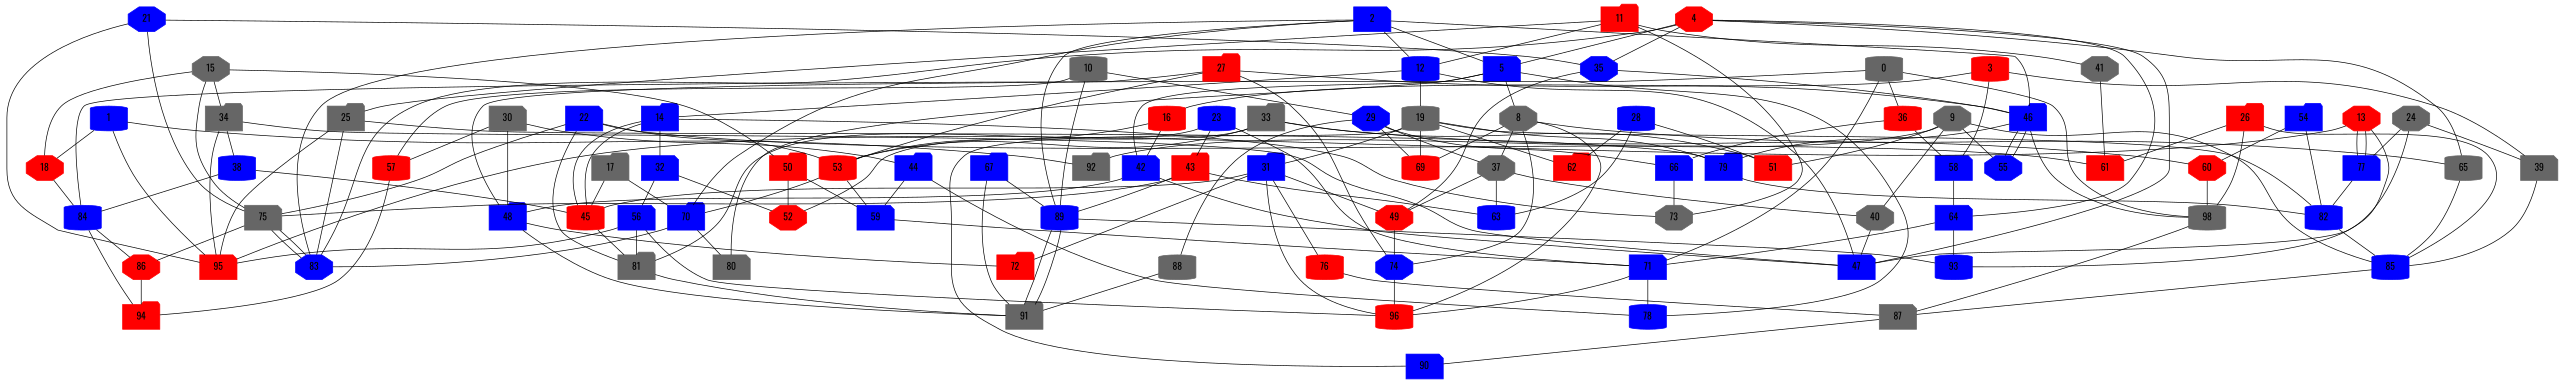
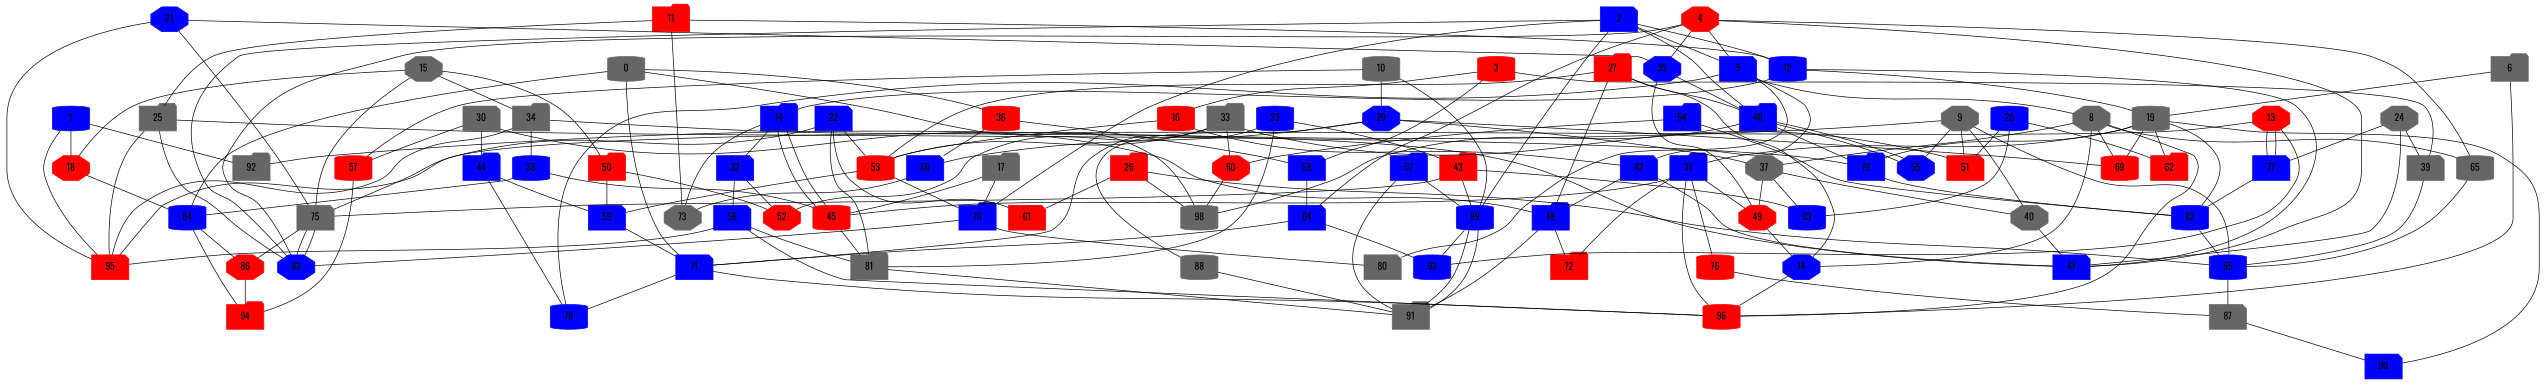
(2100, 69) -> none
none -> (2510, 69)
(2053, 271) -> none
